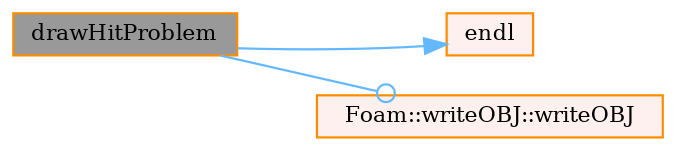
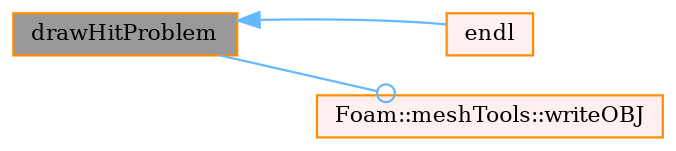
(331, 49) -> (354, 20)
(490, 116) -> (490, 116)
